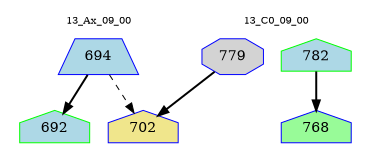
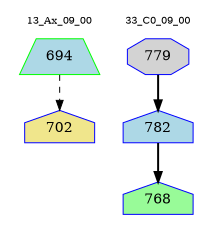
(276, 21) -> (158, 21)
(98, 57) -> (60, 57)
(316, 57) -> (158, 128)
(200, 83) -> (158, 88)
(55, 128) -> none
